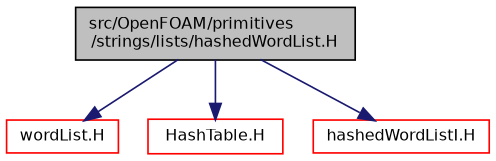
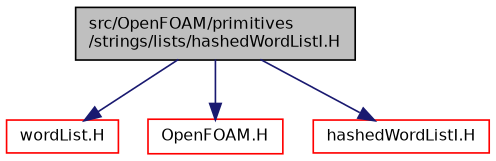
(215, 34) -> (215, 34)
(215, 136) -> (215, 136)
